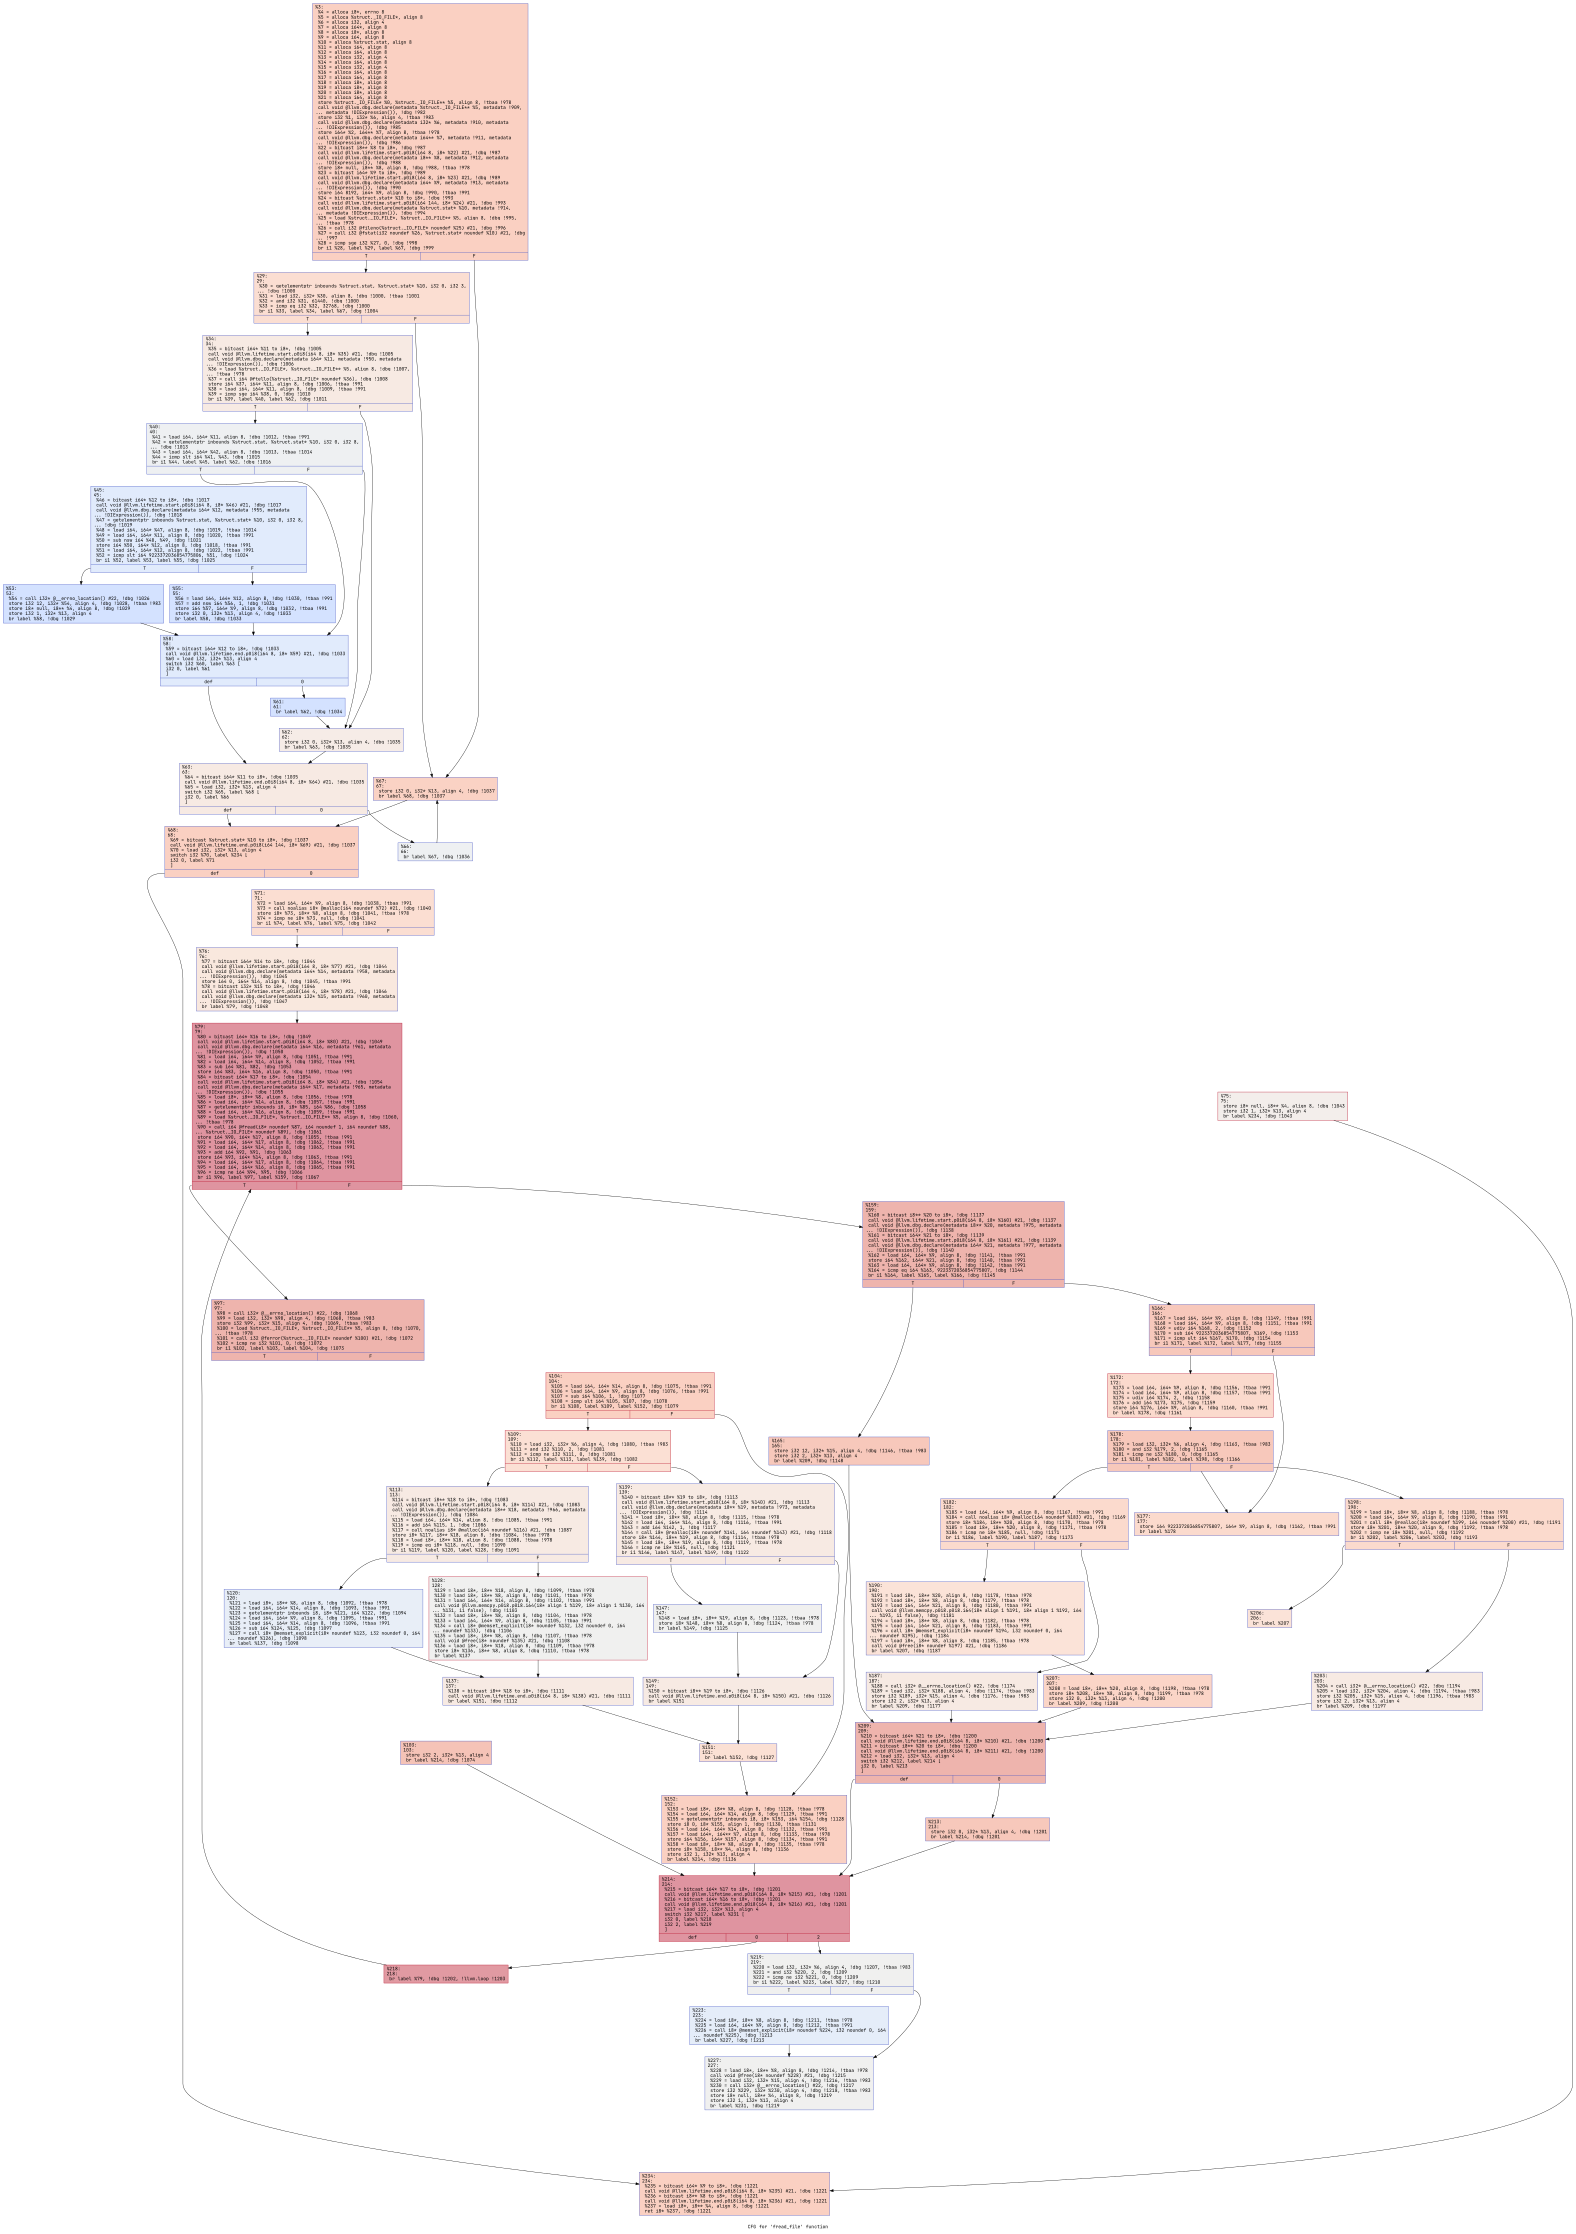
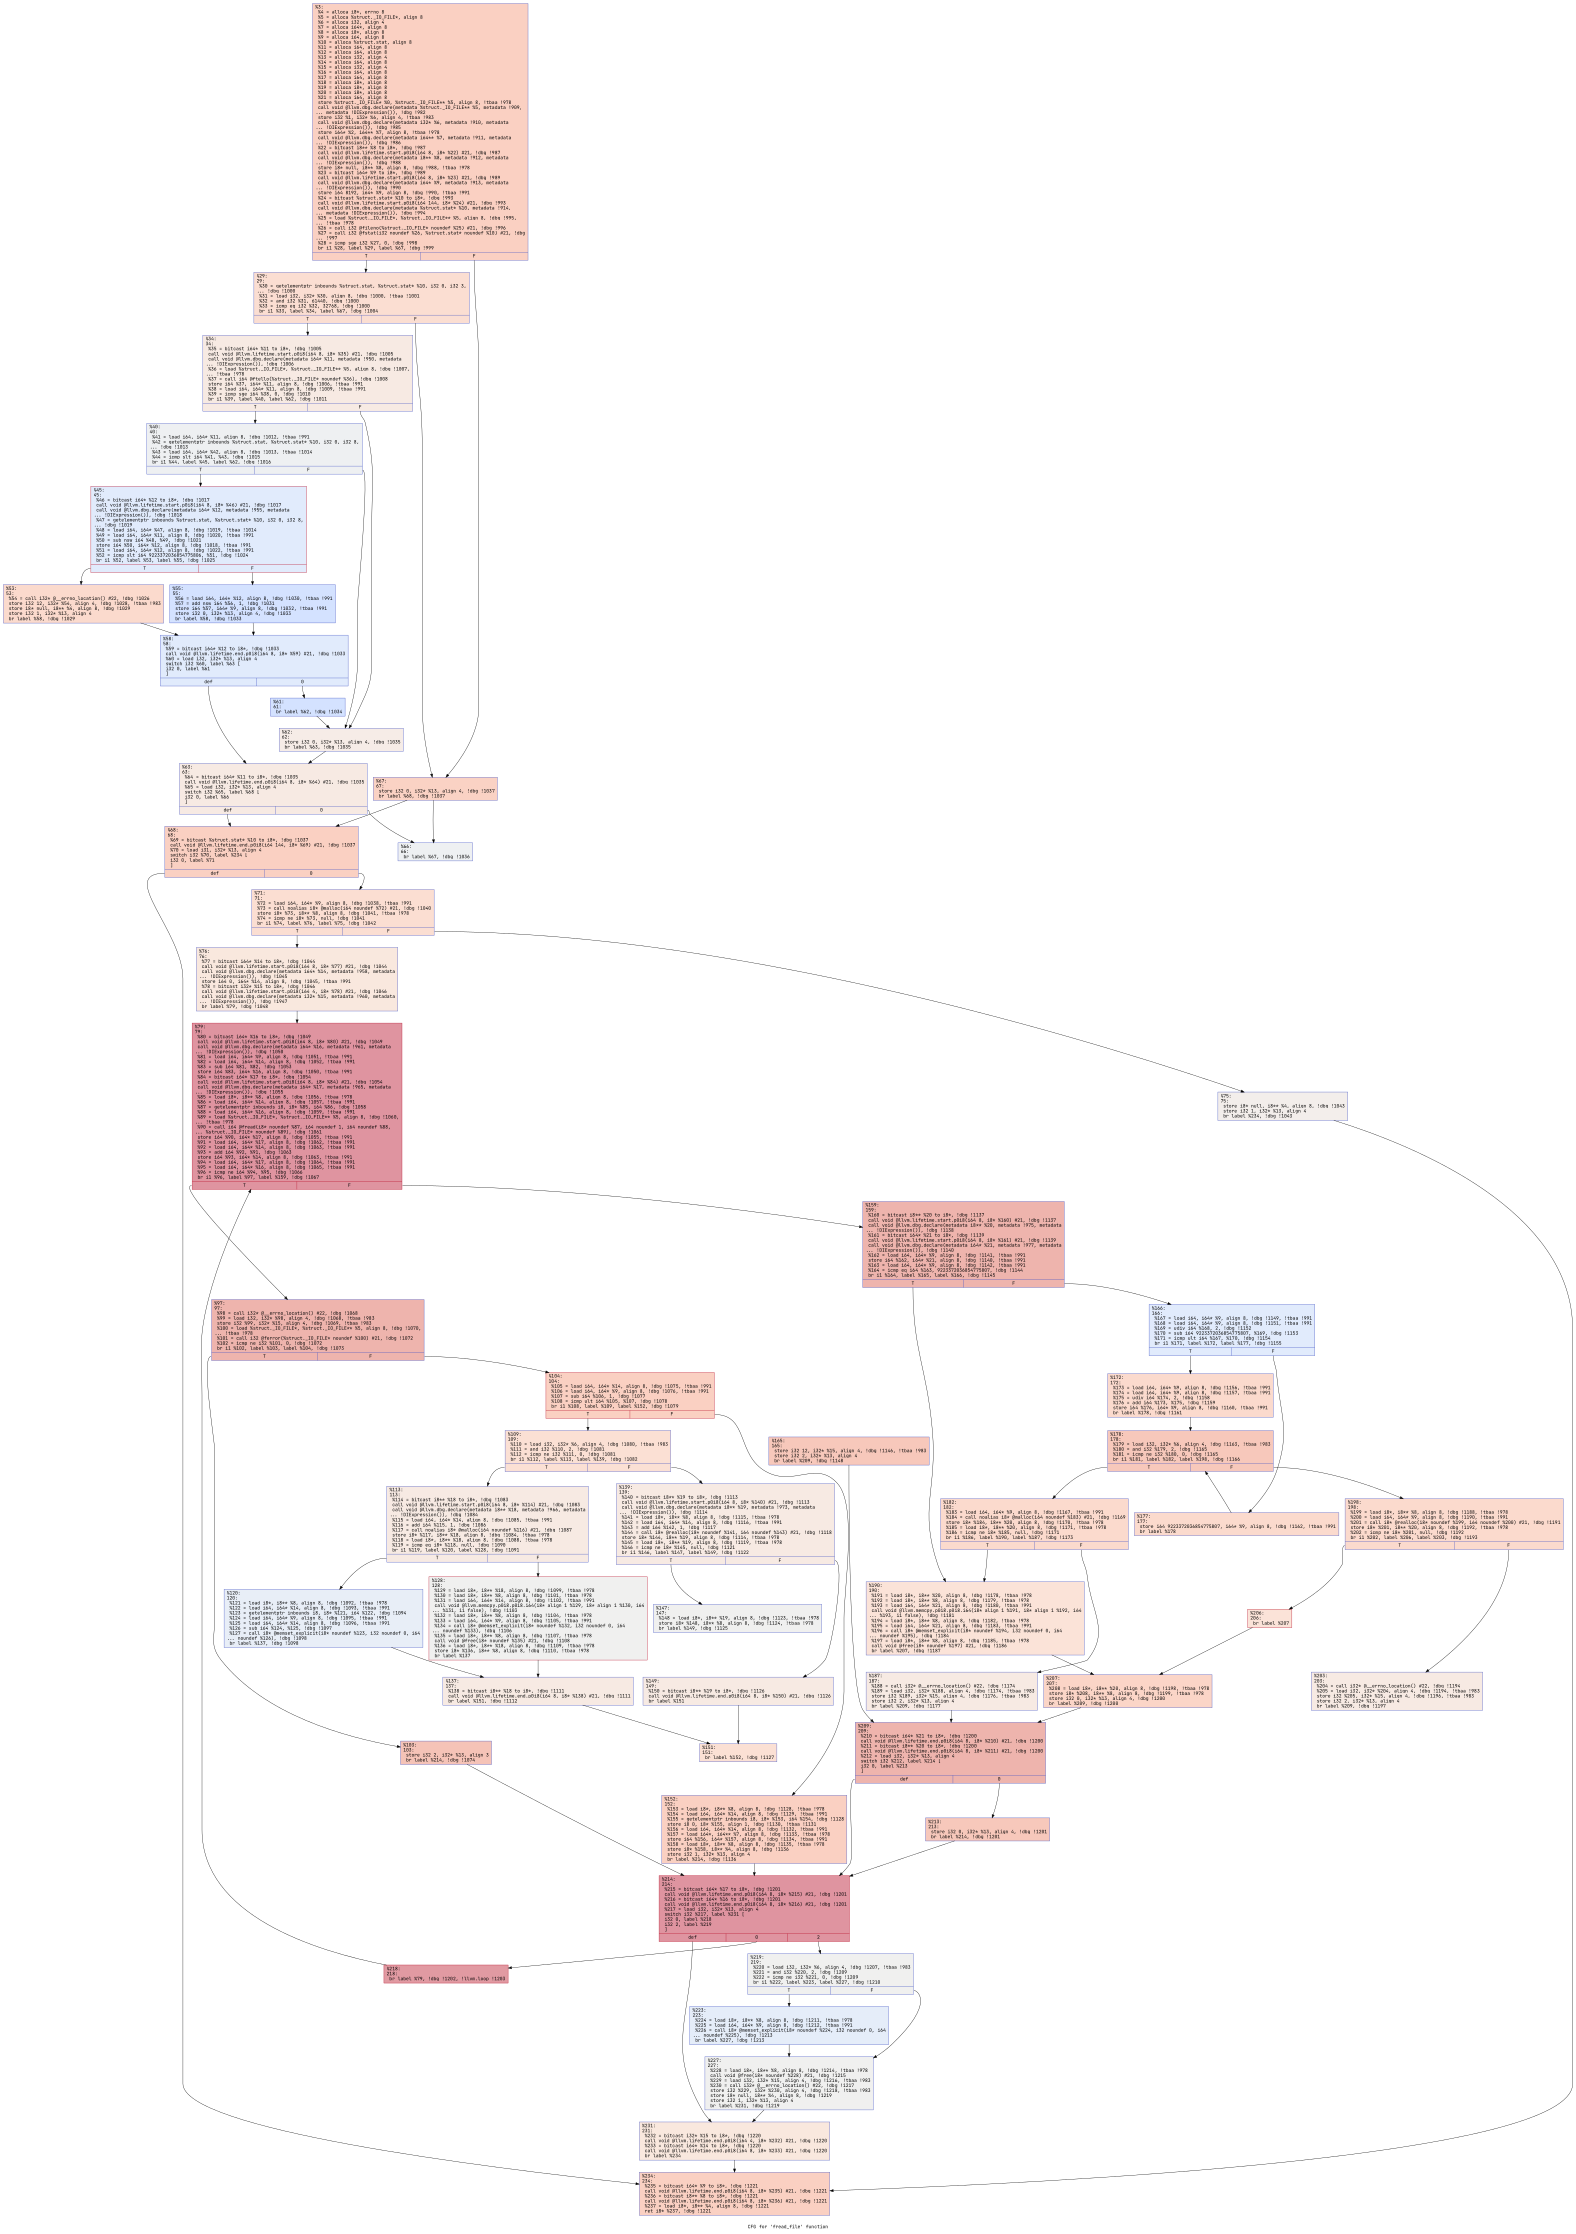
(322, 504) -> (201, 479)
(199, 529) -> (199, 529)
(84, 604) -> (84, 604)
(438, 823) -> (433, 820)
(215, 850) -> (215, 850)
none -> (364, 878)
none -> (844, 981)
(243, 1002) -> (243, 1002)
(1283, 1106) -> (1283, 1106)
(1232, 1330) -> (1232, 1330)
none -> (486, 1361)
(896, 1364) -> (933, 1434)
(1190, 1395) -> (1190, 1395)
(588, 1451) -> (588, 1451)
(1213, 1491) -> (1219, 1493)
none -> (215, 1609)
(1270, 1618) -> (1270, 1618)
none -> (1207, 1650)
(738, 1653) -> none
(1180, 1721) -> none
(446, 1755) -> (446, 1755)
(743, 1777) -> none
none -> (789, 1999)
none -> (735, 2141)
